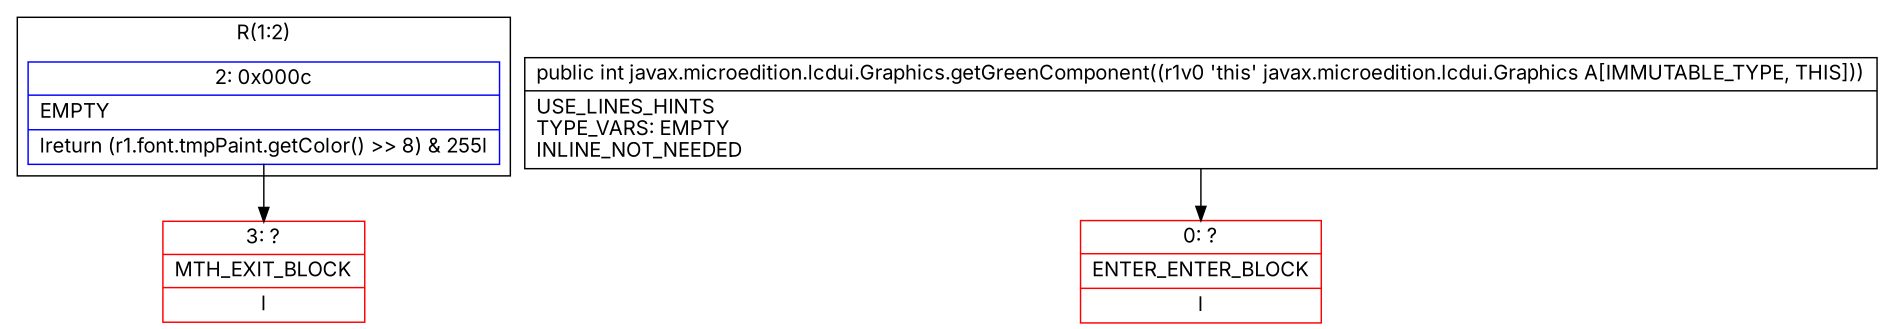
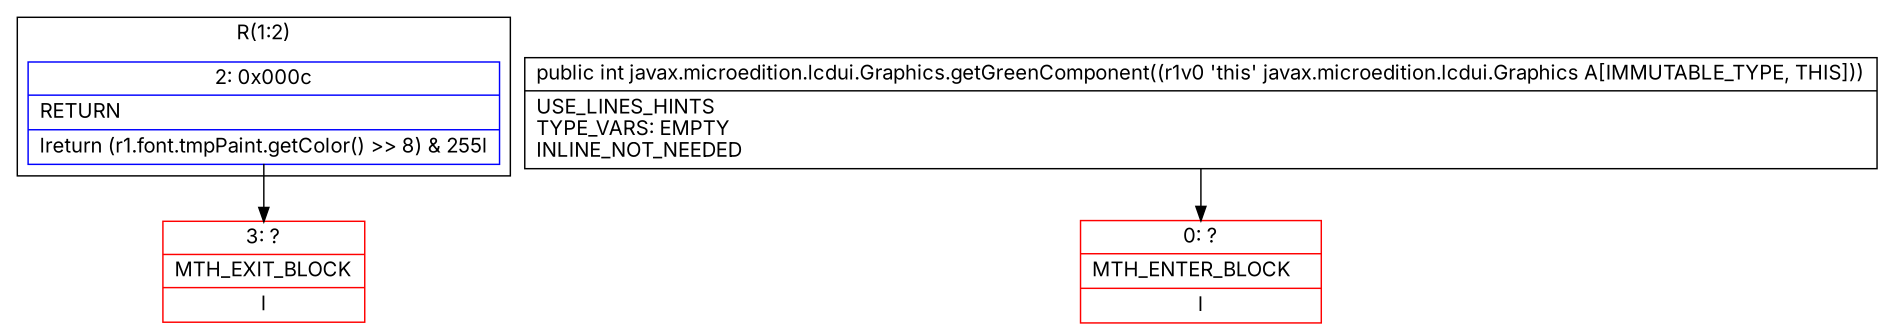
(75, 112) -> (81, 112)
(1201, 270) -> (1192, 270)
